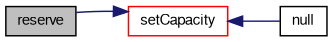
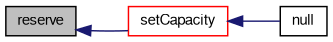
(95, 12) -> (109, 31)
